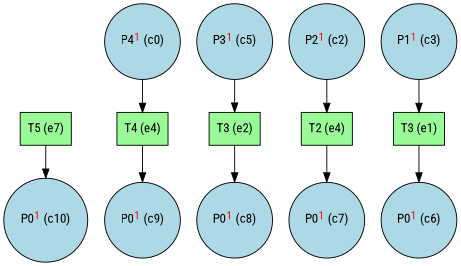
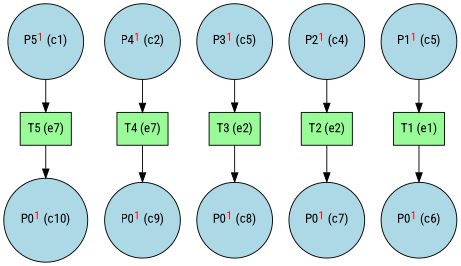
(153, 40) -> (153, 40)
(337, 40) -> (337, 40)
(429, 40) -> (429, 40)
none -> (46, 42)
(142, 129) -> (142, 129)
(327, 129) -> (327, 129)
(419, 129) -> (419, 129)
